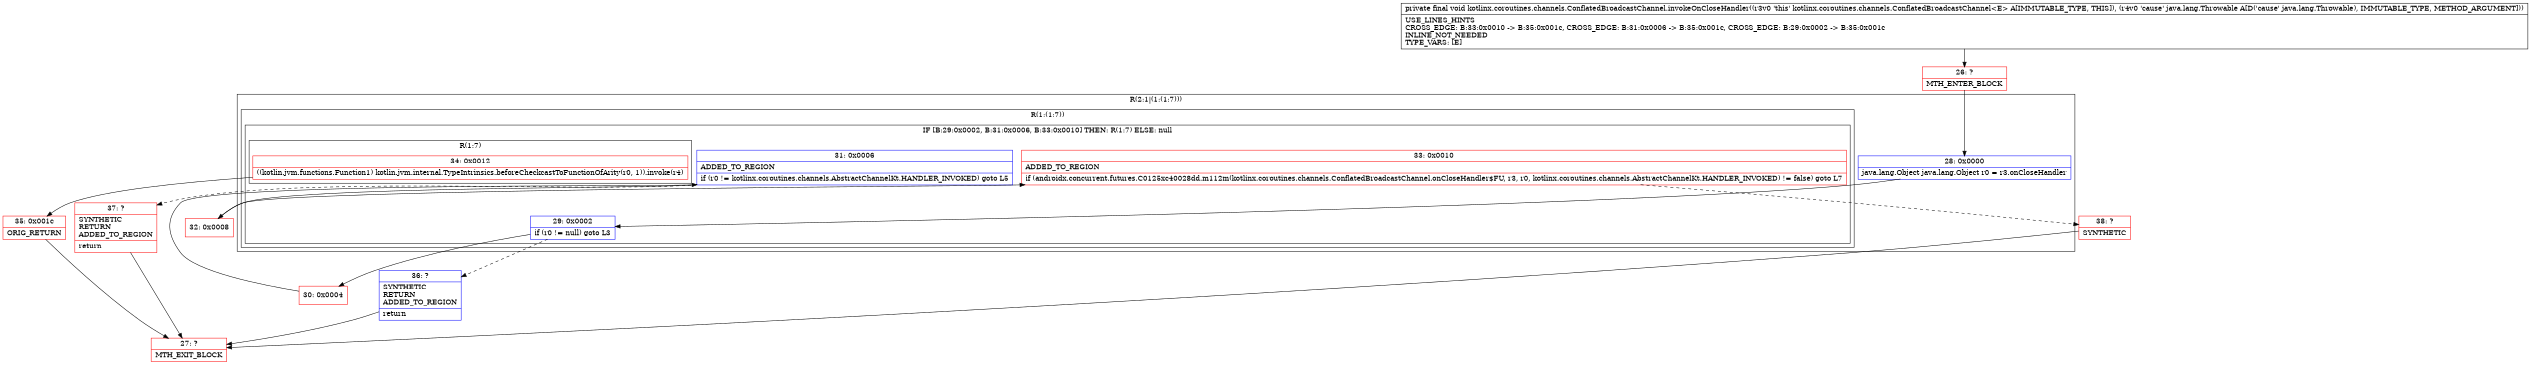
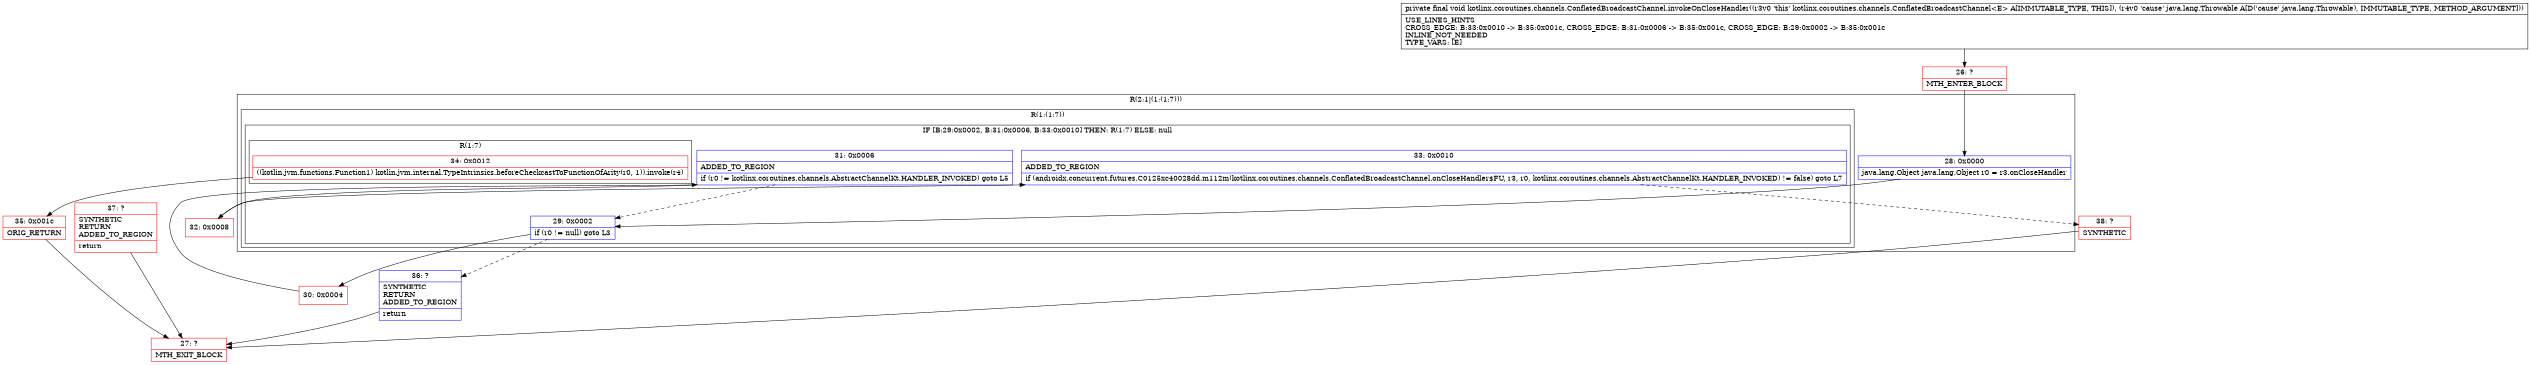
(1434, 168) -> (1434, 168)
(429, 186) -> (698, 201)
